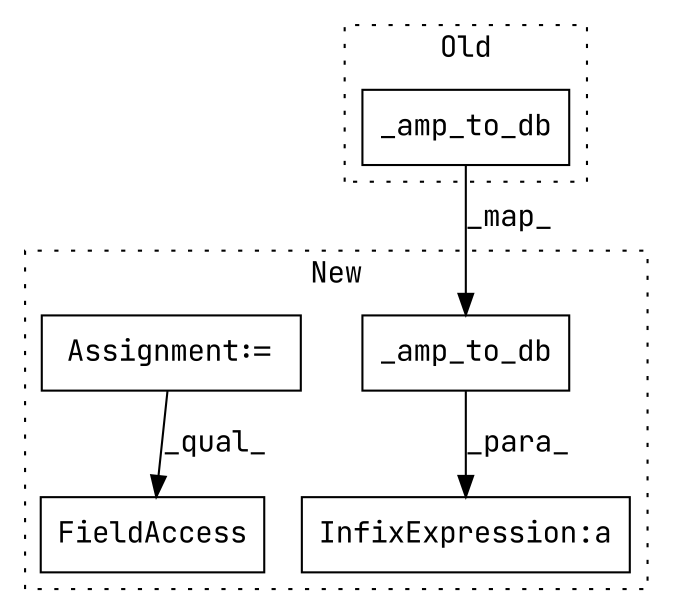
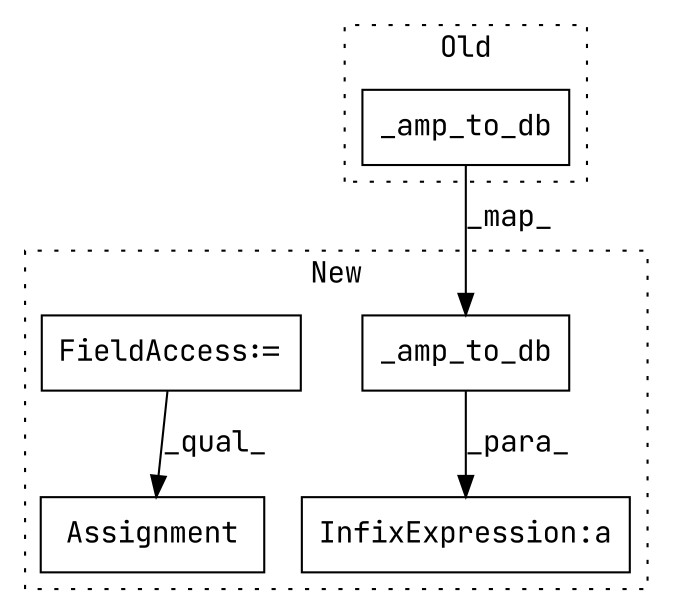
(171, 353) -> (171, 353)
(152, 535) -> (152, 535)
